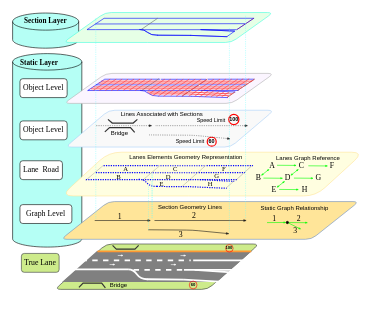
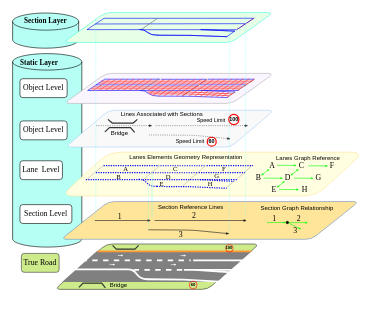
(41, 169) -> (41, 169)
(192, 208) -> (194, 208)
(298, 209) -> (300, 209)
(45, 213) -> (45, 213)
(40, 262) -> (40, 262)
